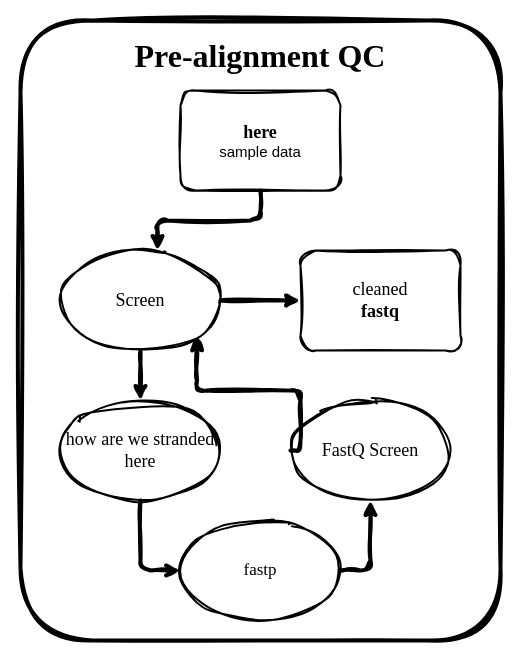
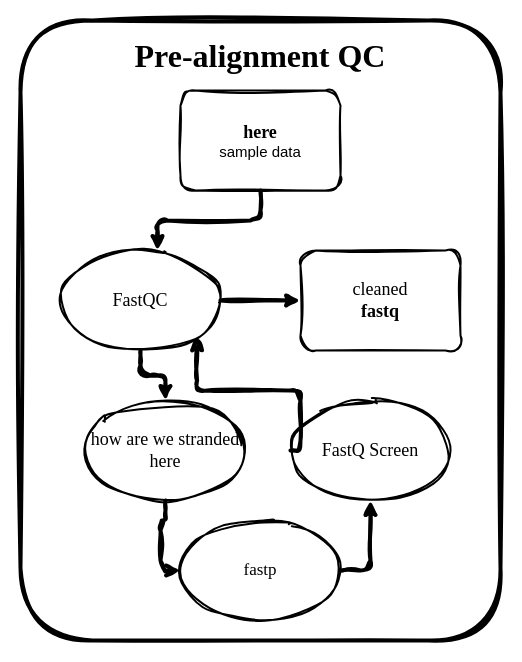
(141, 301) -> (141, 301)
(141, 451) -> (166, 451)
